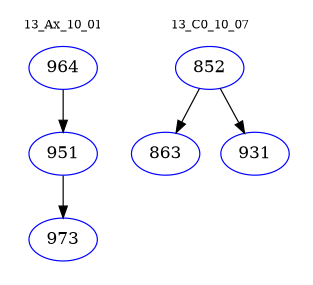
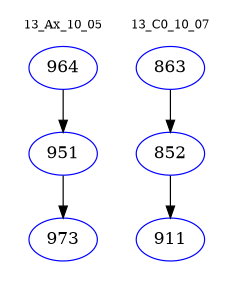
(63, 26) -> (63, 26)
(191, 105) -> (170, 105)
(255, 154) -> (170, 240)
